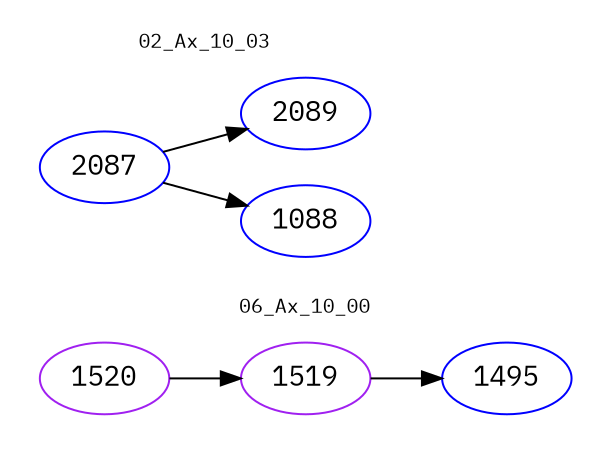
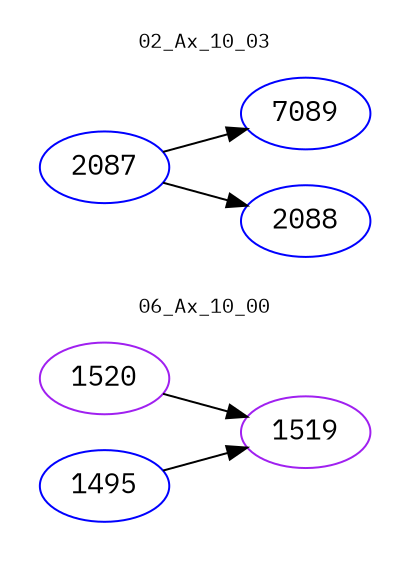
(306, 114) -> (306, 114)
(306, 221) -> (306, 221)
(396, 378) -> (195, 462)
